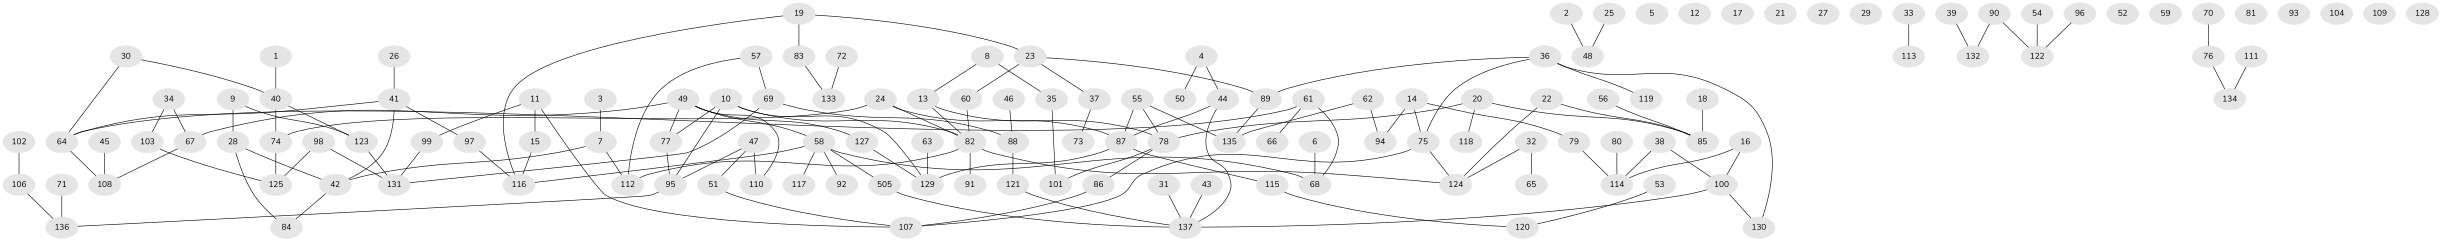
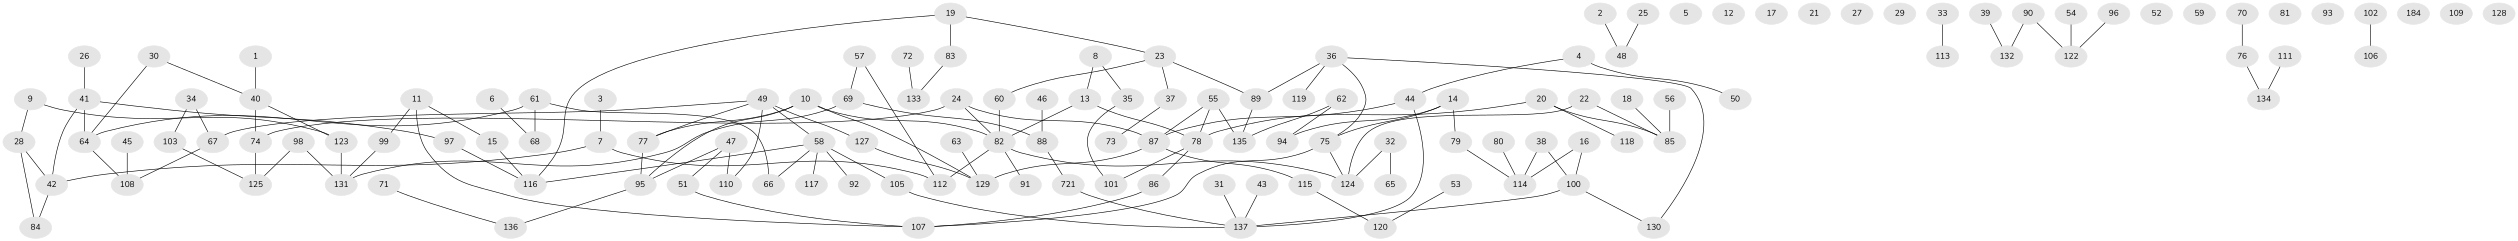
(2337, 14) -> (2413, 14)
(1079, 162) -> (791, 166)
(885, 185) -> (897, 185)
(1013, 185) -> (1068, 185)
(40, 206) -> none
